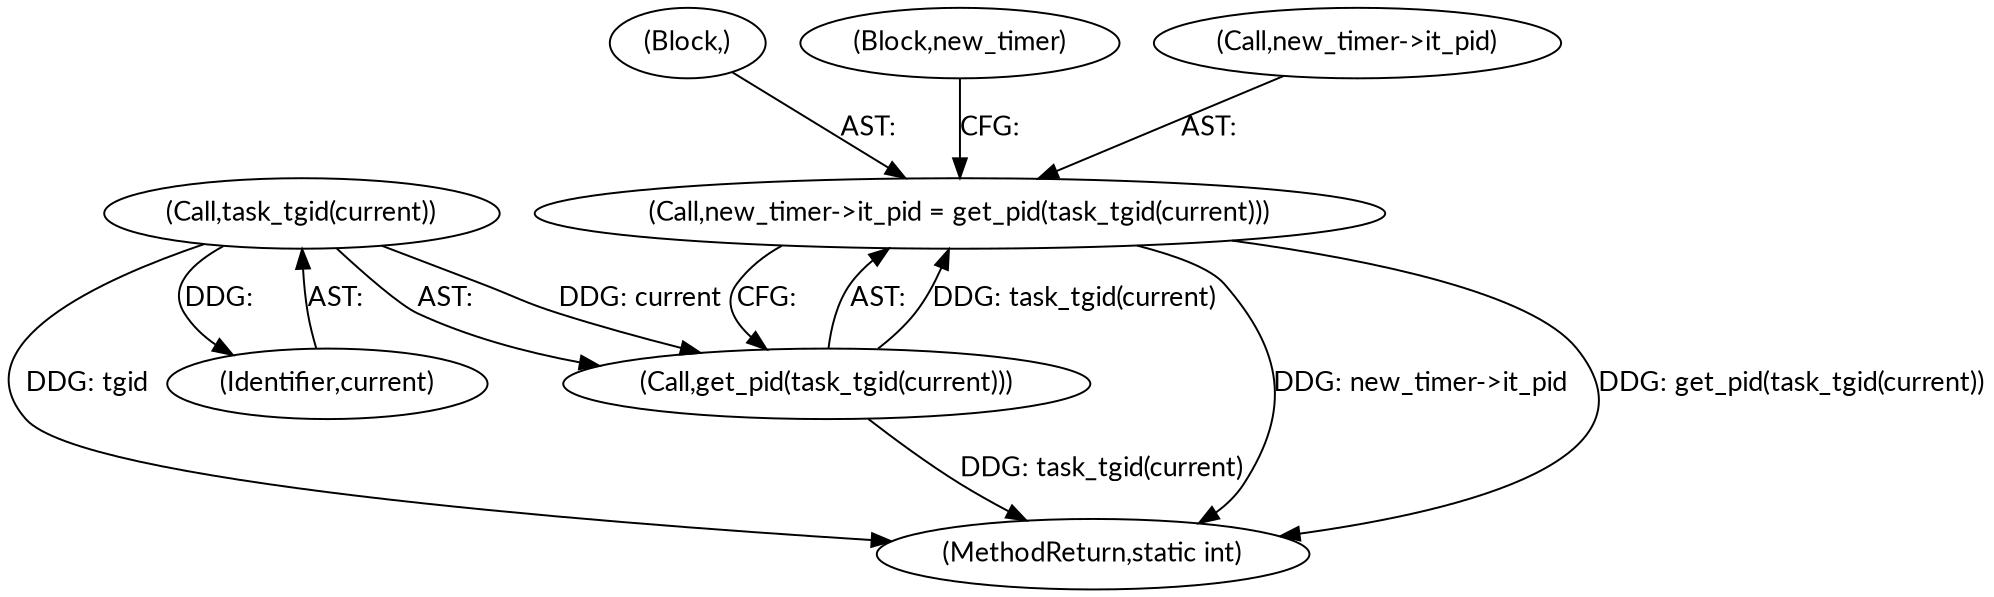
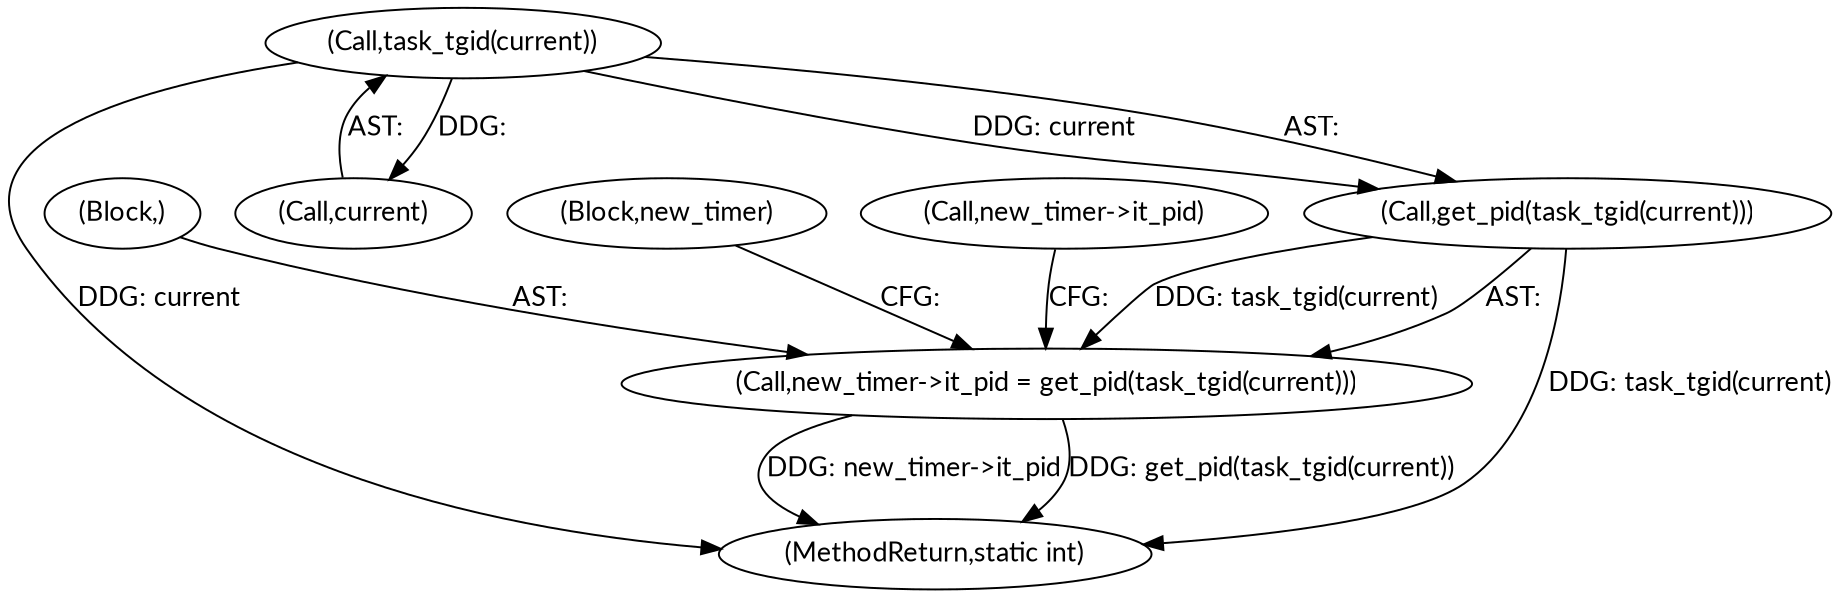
(1214, 128) -> (1083, 299)
(736, 285) -> none
(88, 384) -> (160, 299)
(327, 384) -> (354, 213)
